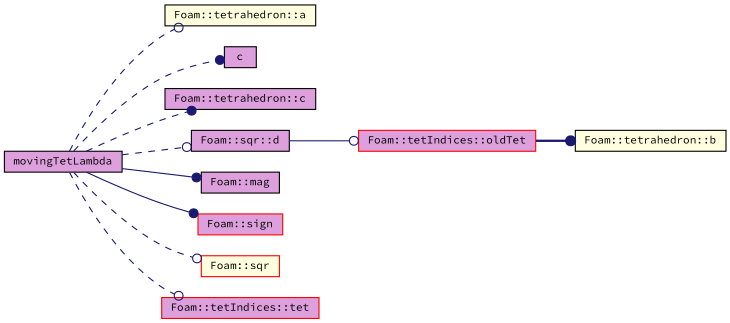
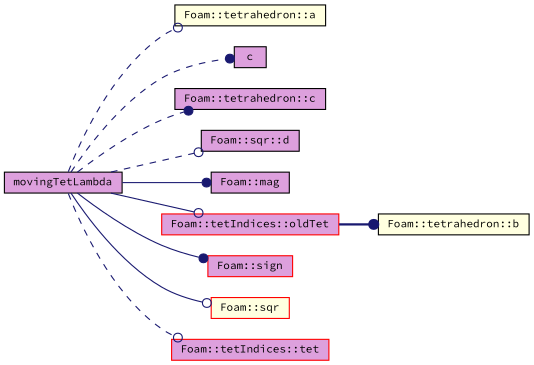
(319, 141) -> (153, 203)
(128, 223) -> (127, 260)
